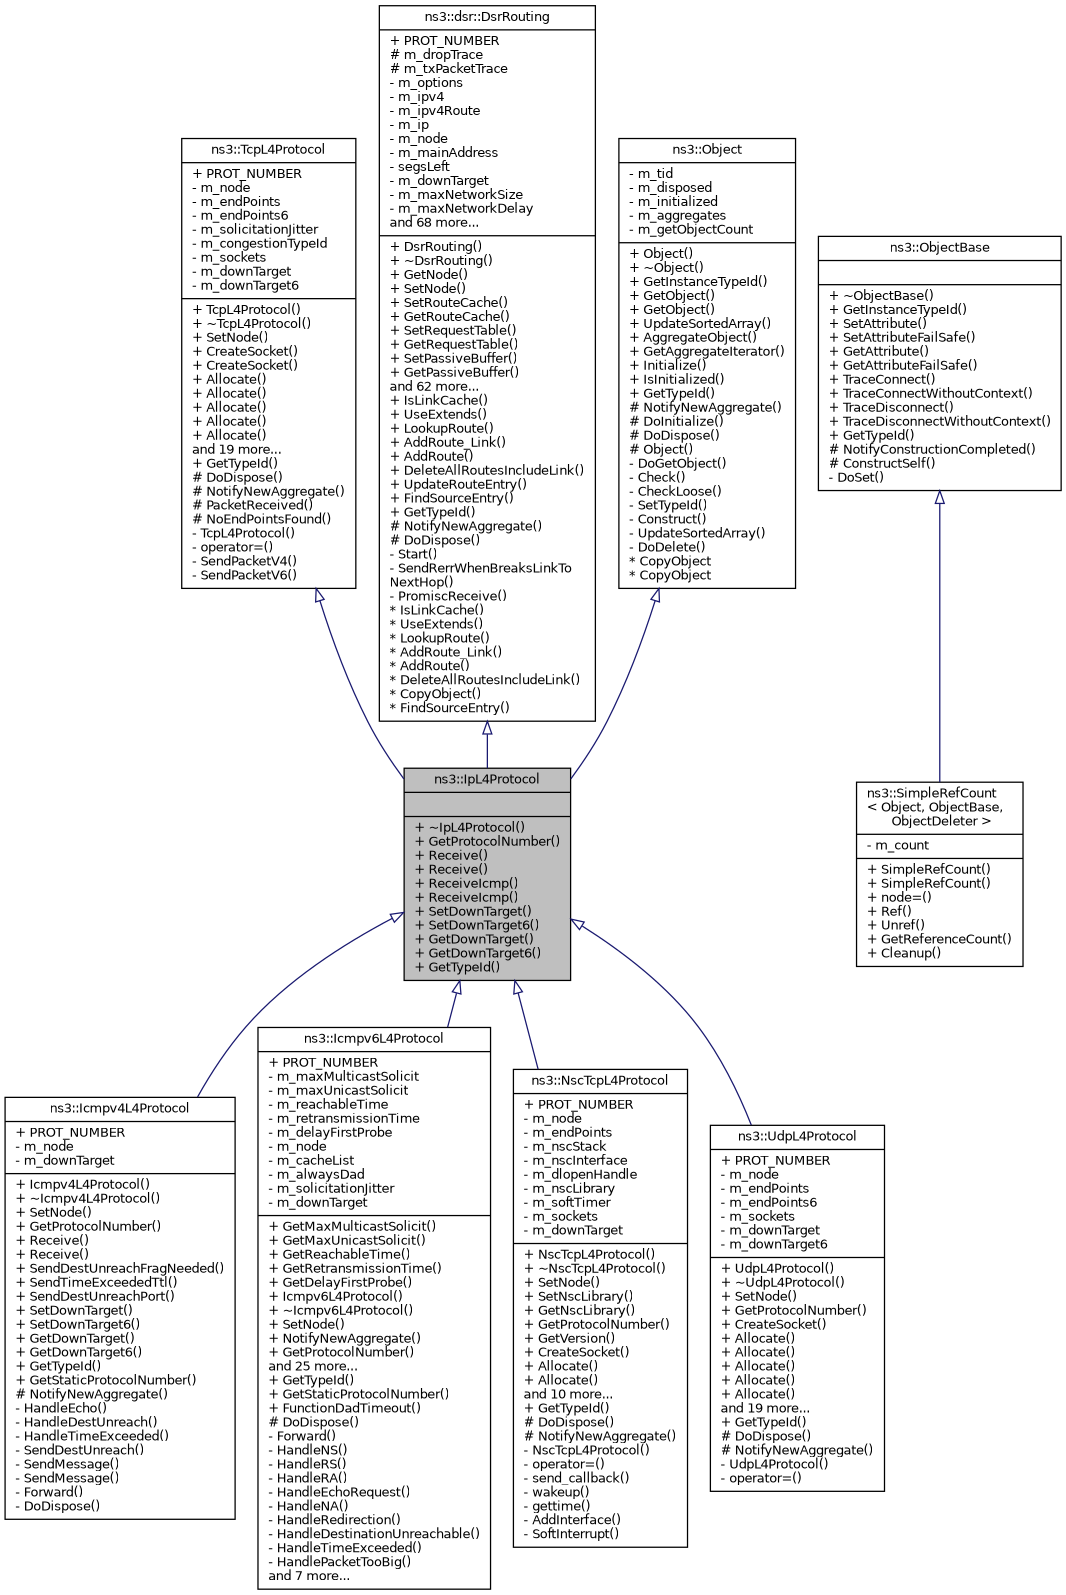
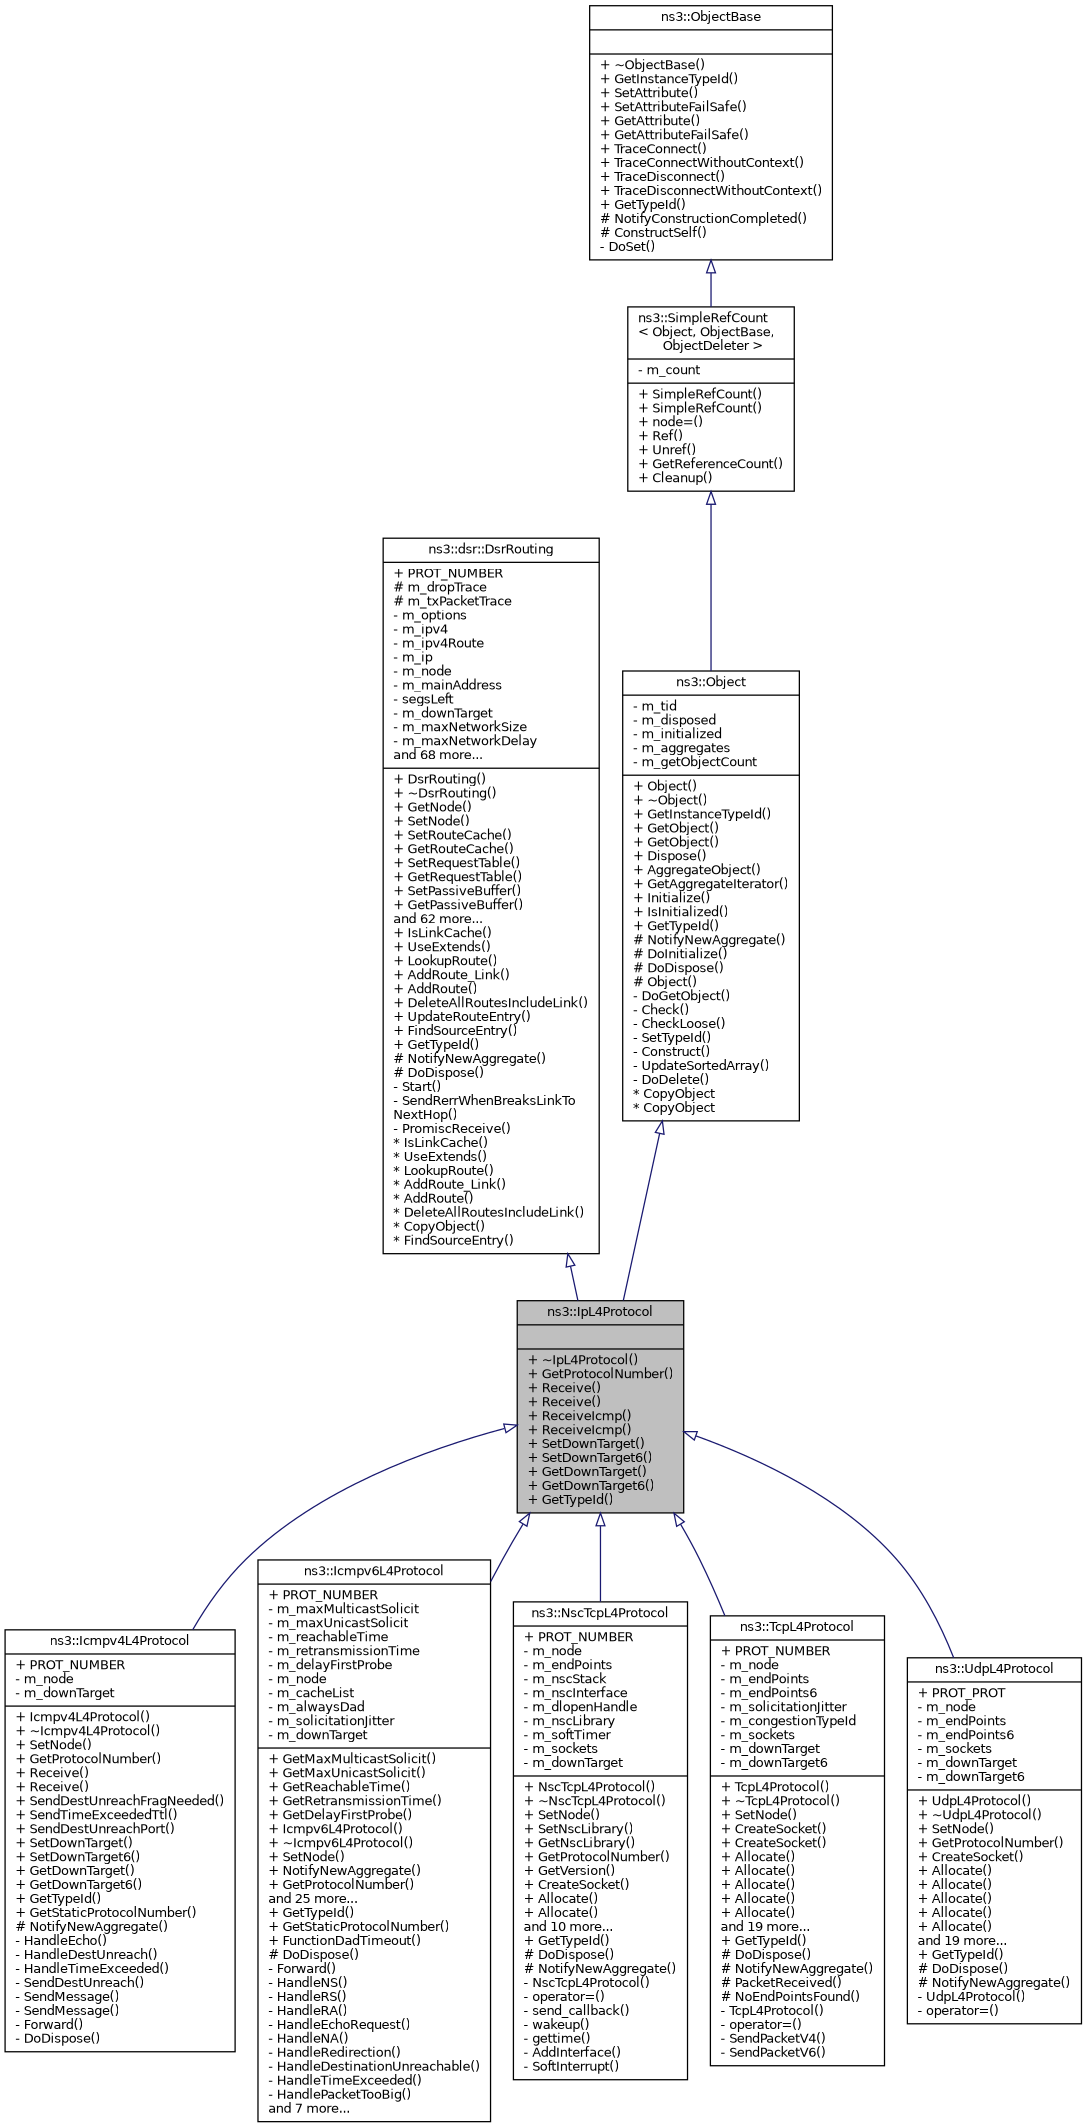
(700, 324) -> (670, 857)
none -> (711, 588)
(354, 693) -> (704, 1569)
(776, 1161) -> (962, 1693)
